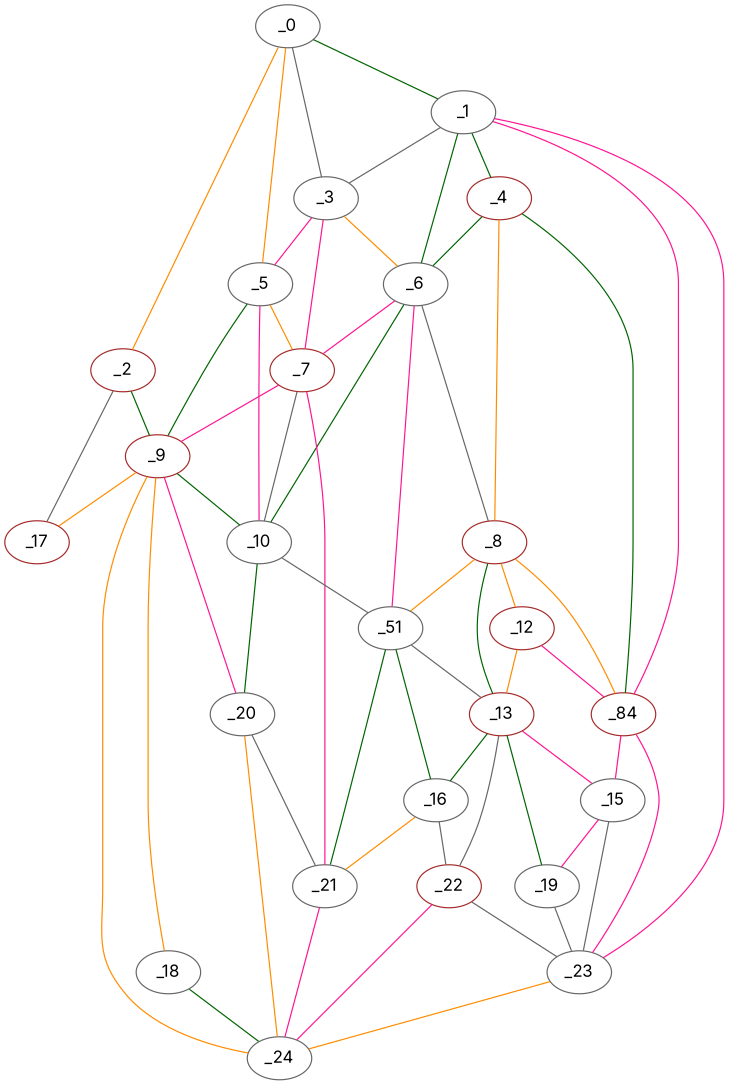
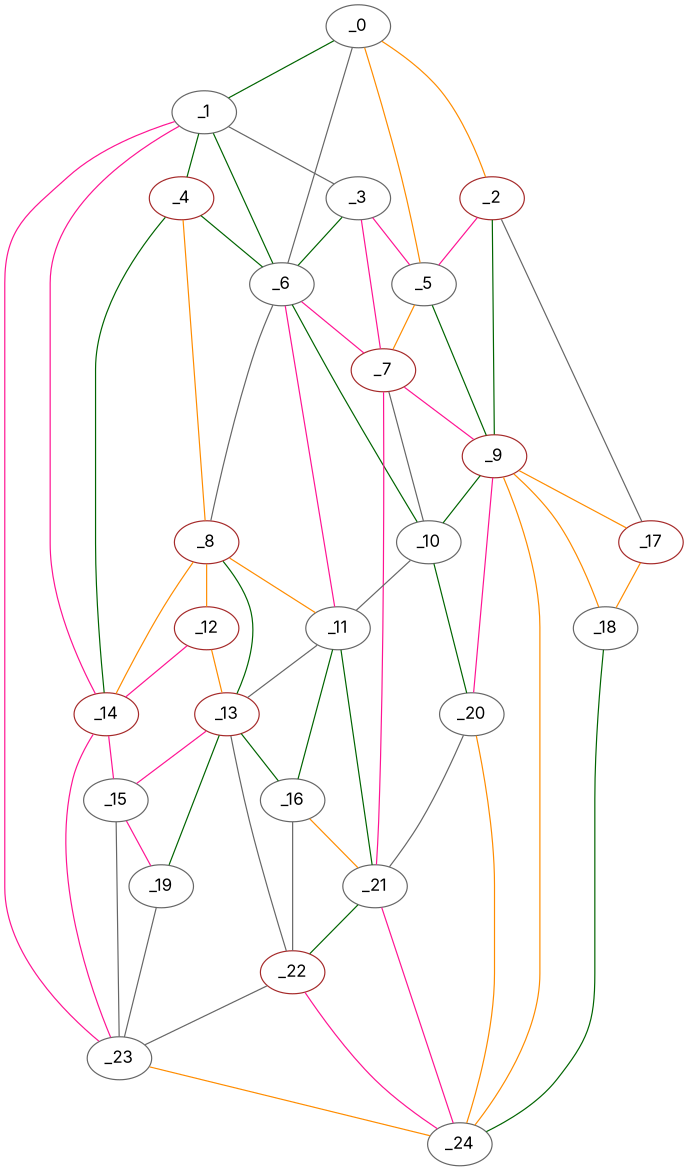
(307, 112) -> (320, 155)
(371, 241) -> (320, 241)
(259, 413) -> (458, 241)
none -> (628, 585)
(391, 628) -> (338, 628)
(624, 714) -> (106, 714)
none -> (334, 929)
